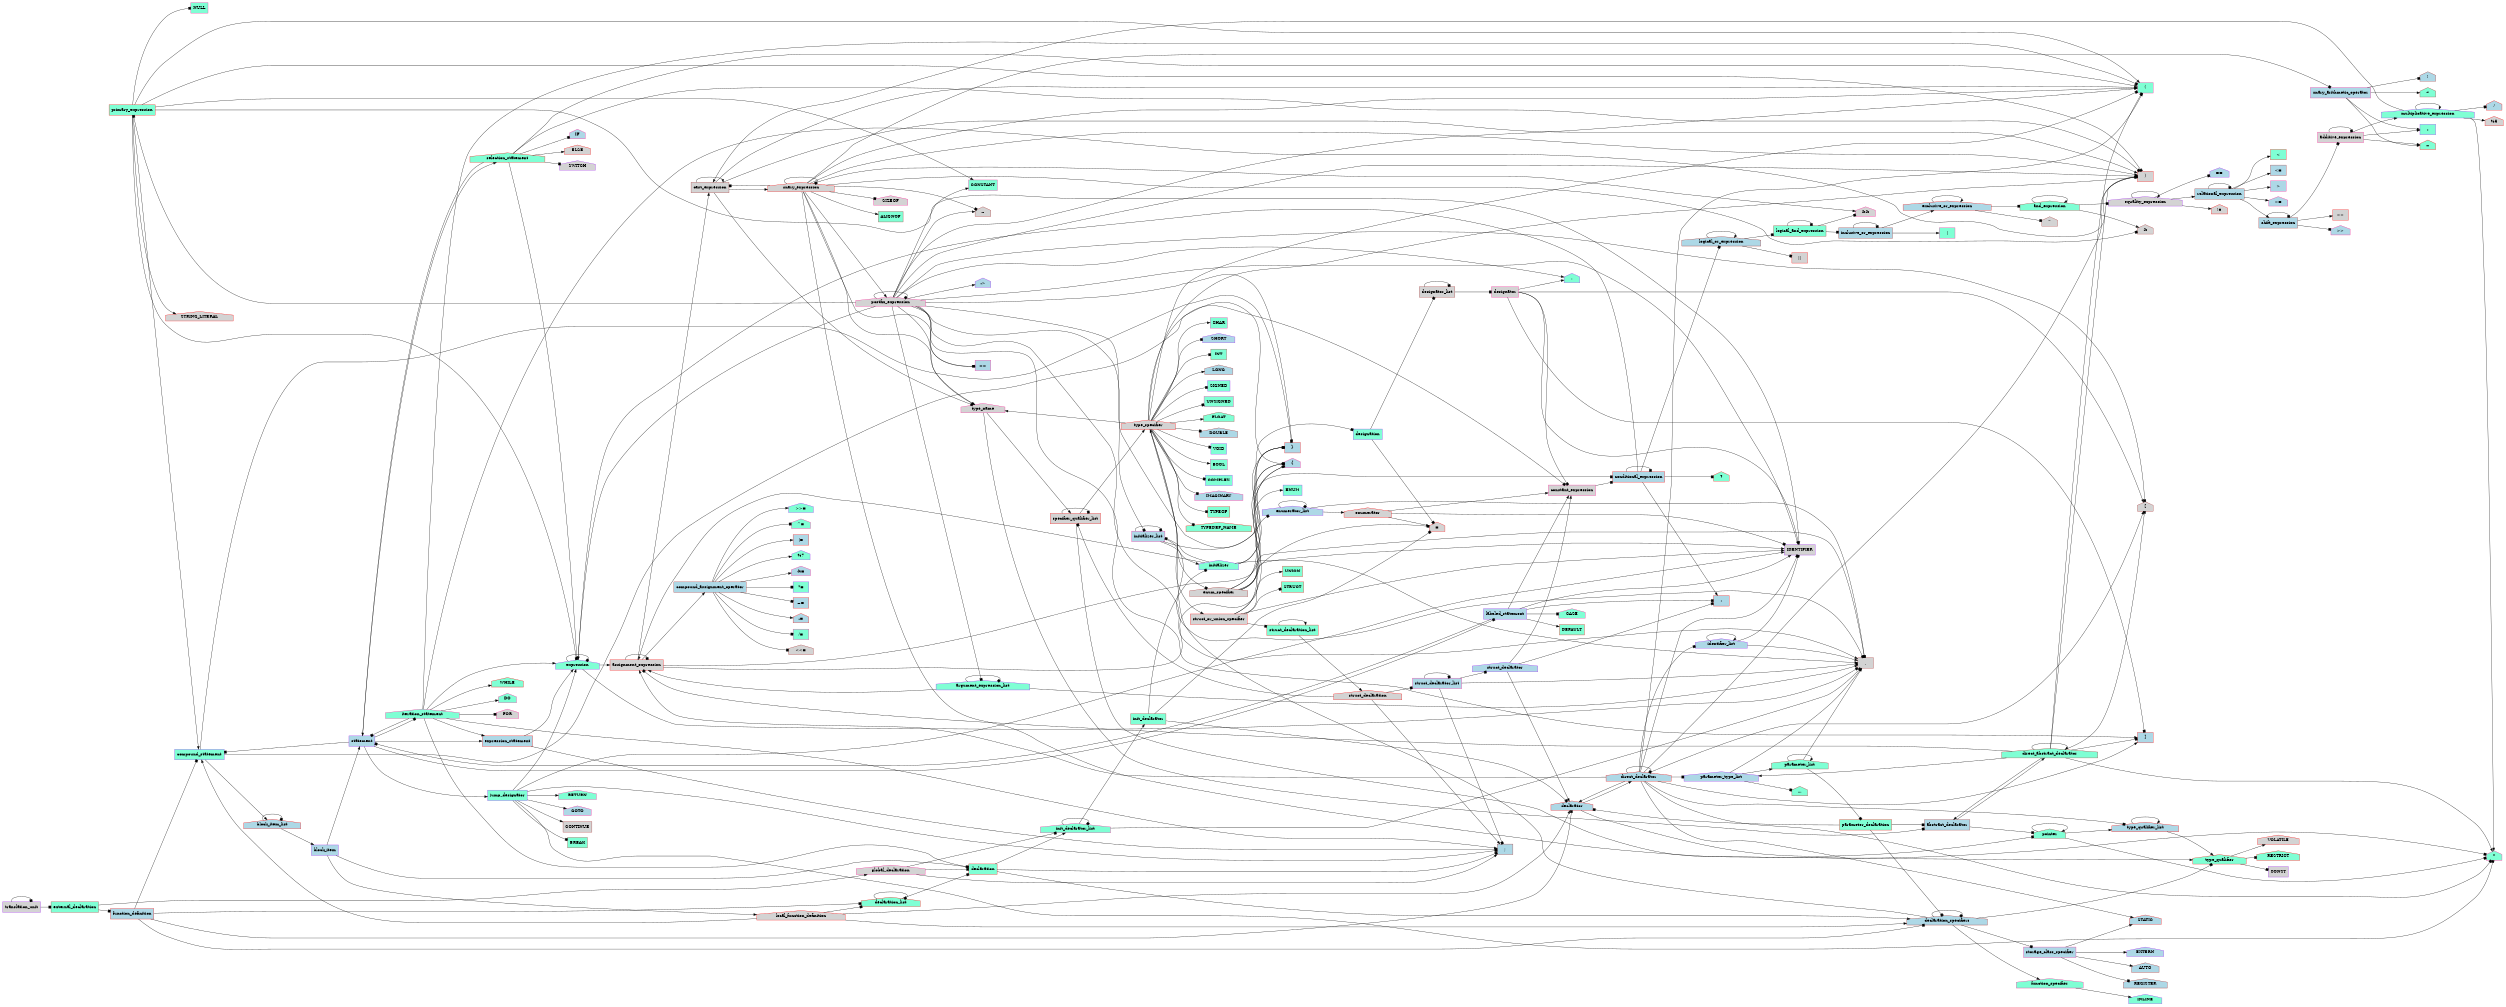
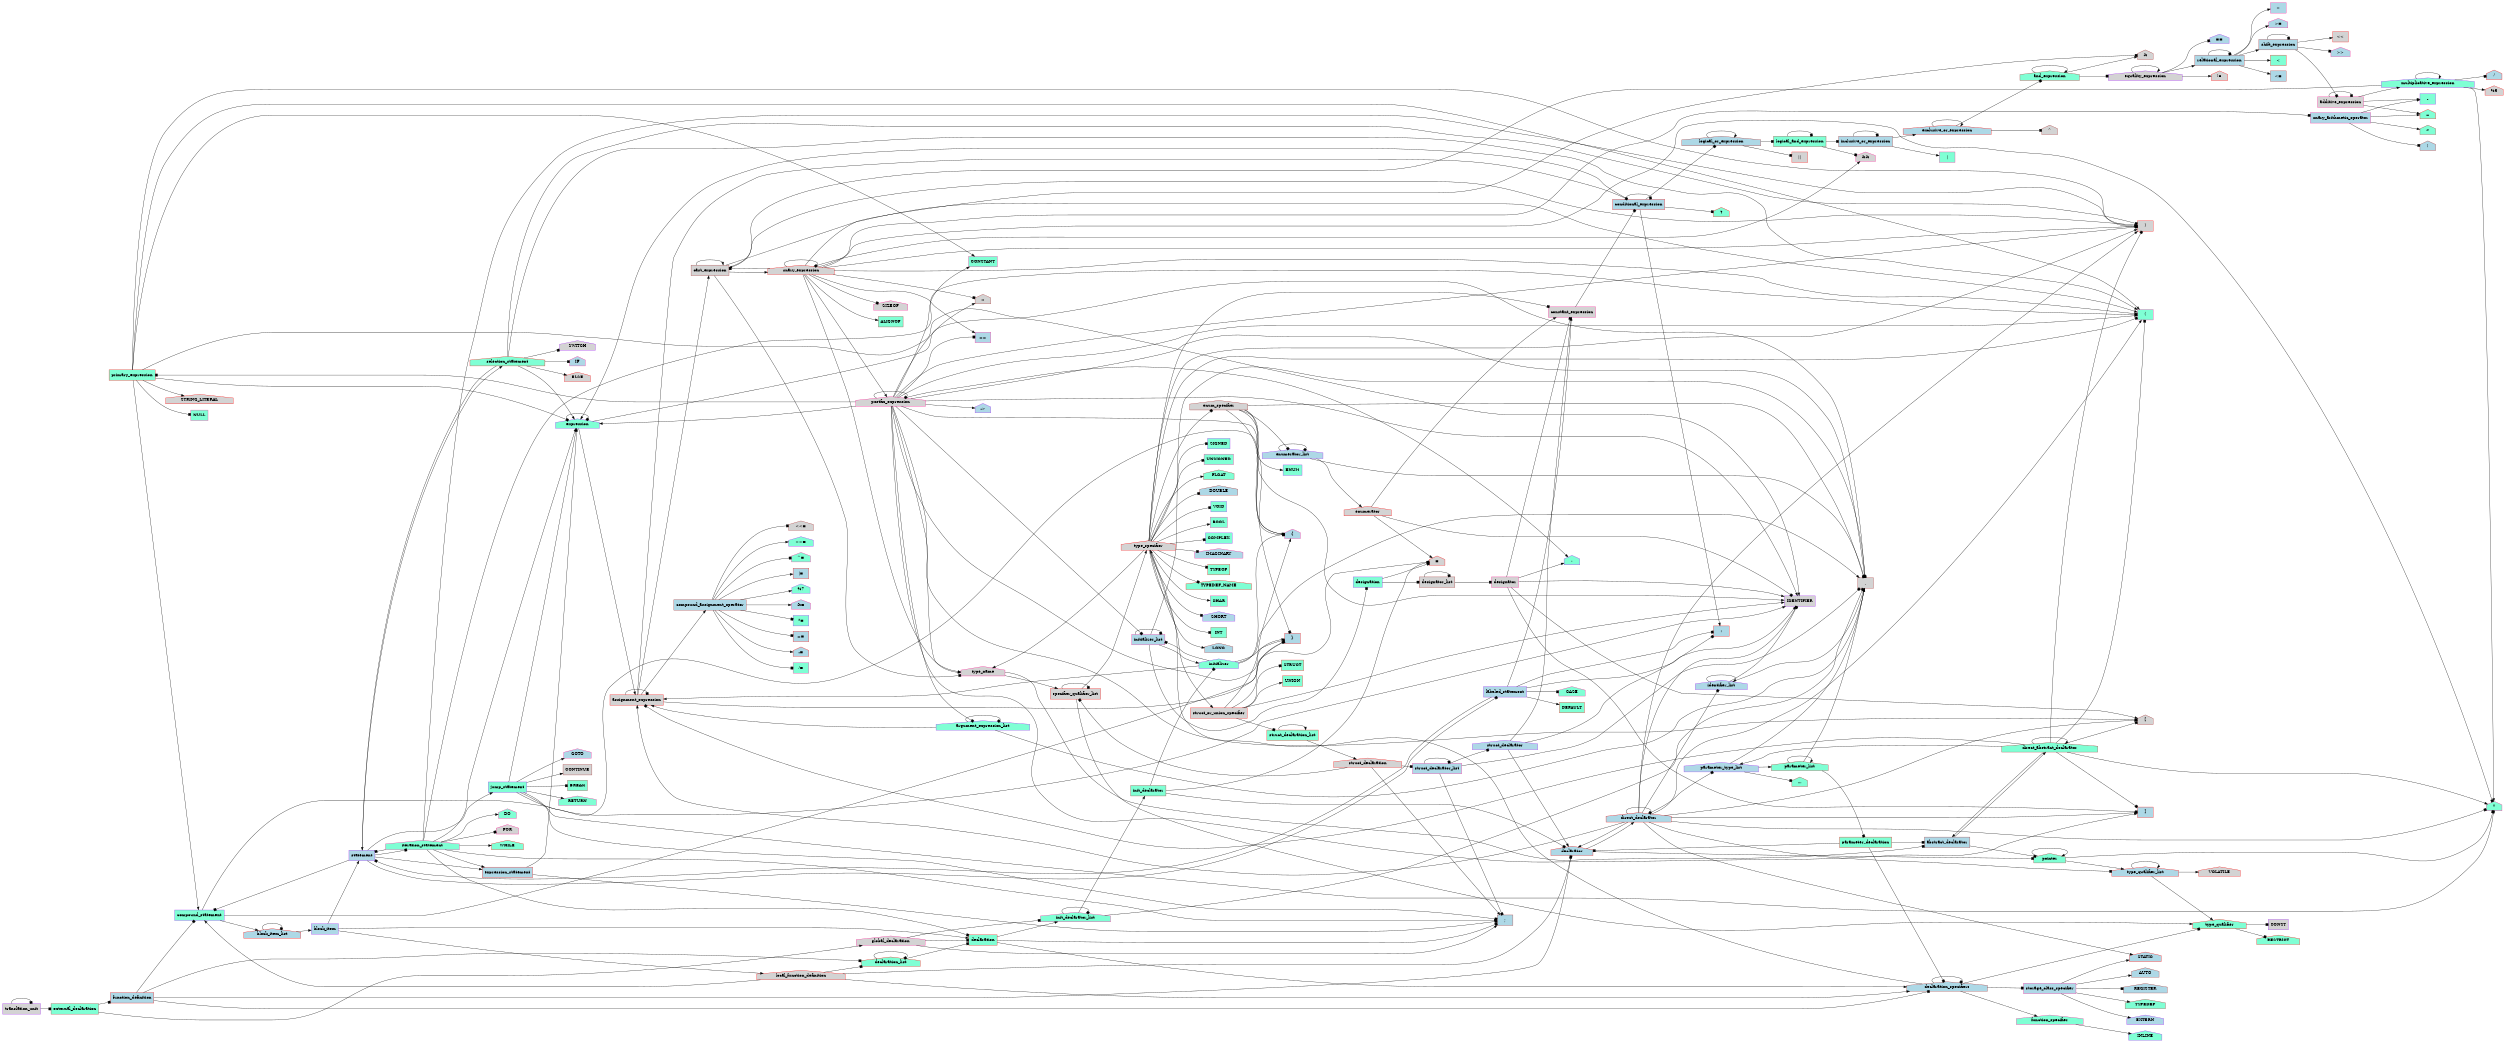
(507, 795) -> (507, 787)
(2247, 851) -> (2187, 872)
none -> (2145, 1005)
